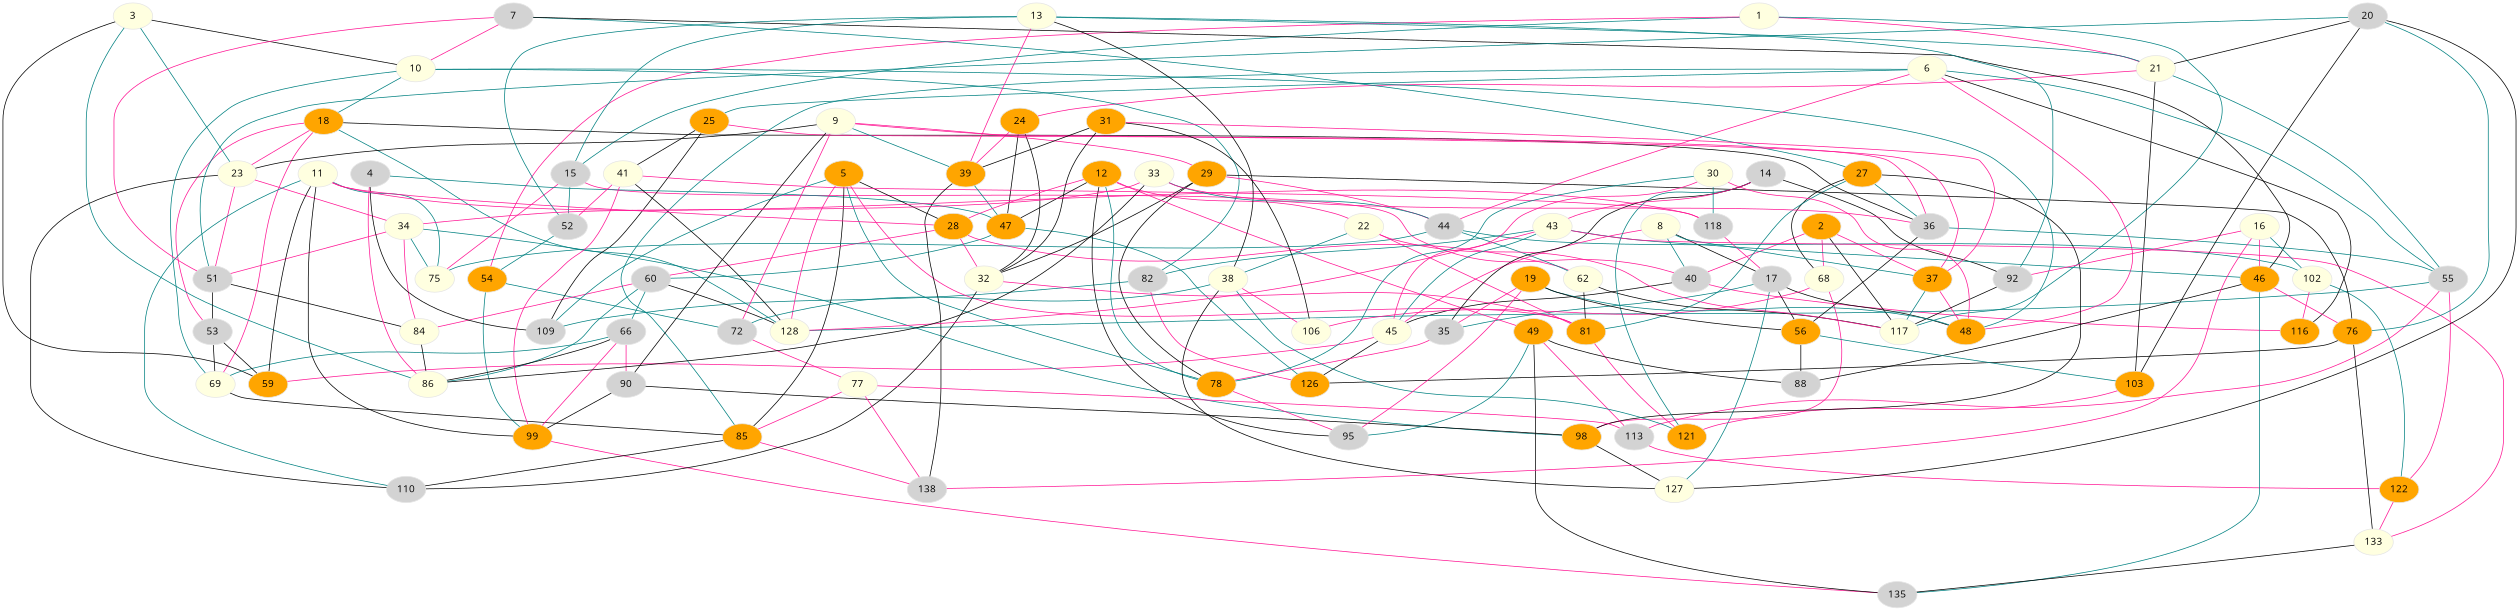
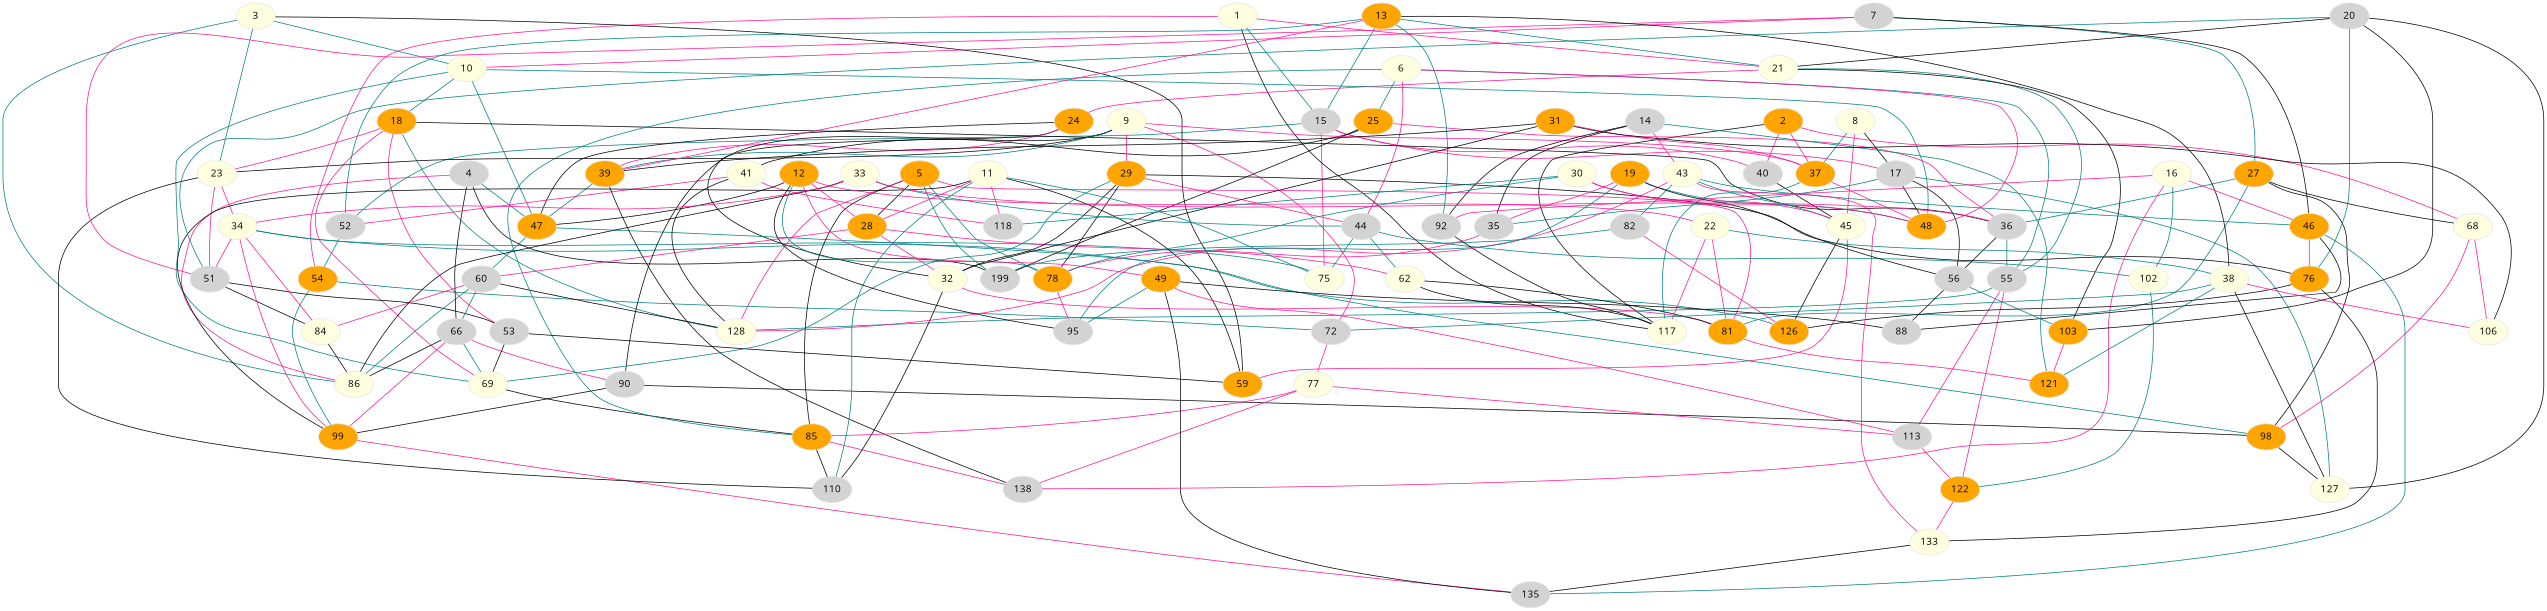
(1037, 16) -> (1381, 16)
(287, 45) -> (361, 42)
(2201, 74) -> (1405, 231)
(915, 82) -> (502, 148)
(1676, 253) -> none
(1742, 253) -> (1497, 157)
none -> (456, 256)
(530, 298) -> (273, 344)
none -> (824, 318)
(546, 332) -> (1000, 279)
(1801, 332) -> (1954, 279)
(2300, 332) -> none
(1447, 365) -> (1345, 249)
